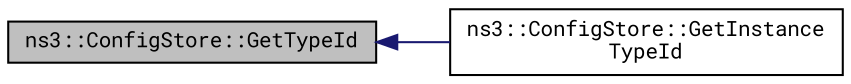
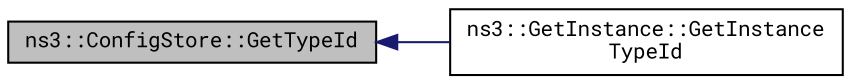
(646, 42) -> (646, 42)
